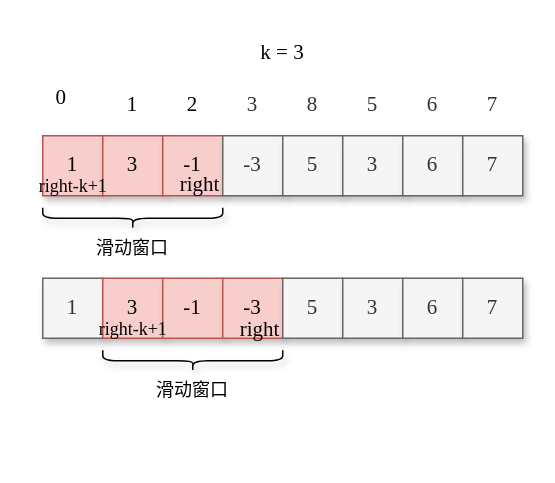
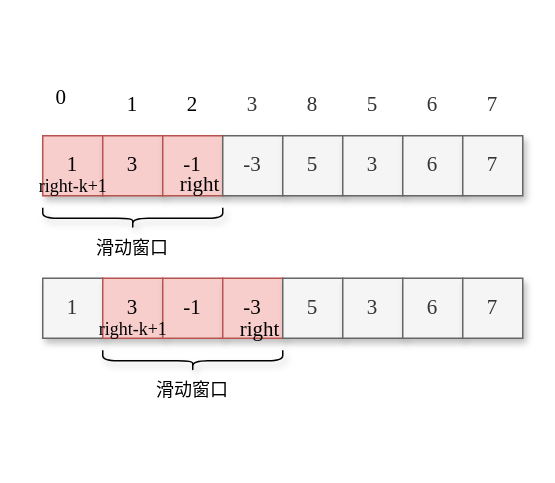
(283, 53) -> none
